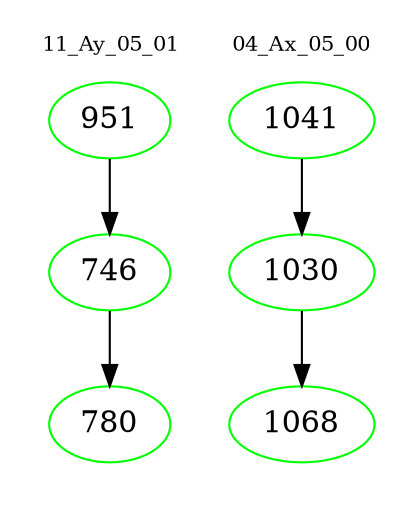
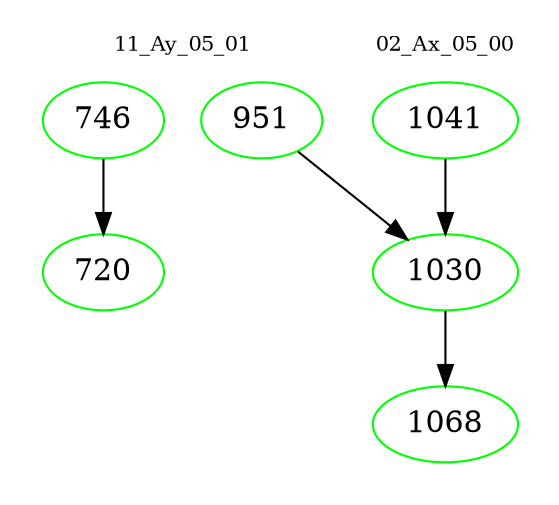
(302, 45) -> (445, 45)
(110, 186) -> (326, 174)
(110, 424) -> (103, 272)
